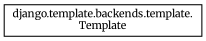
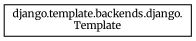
(103, 21) -> (98, 21)
